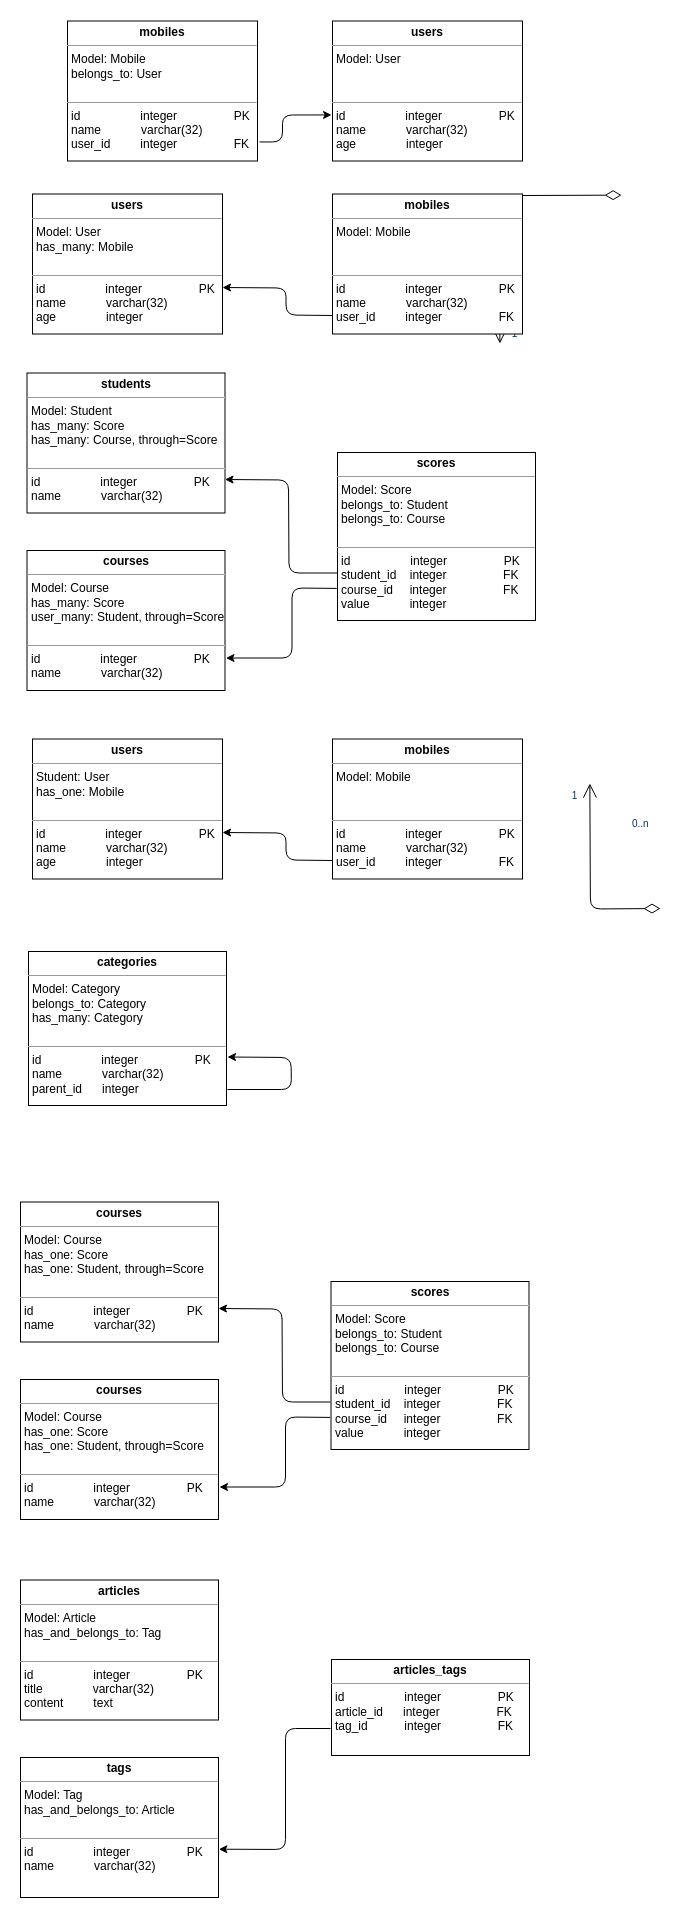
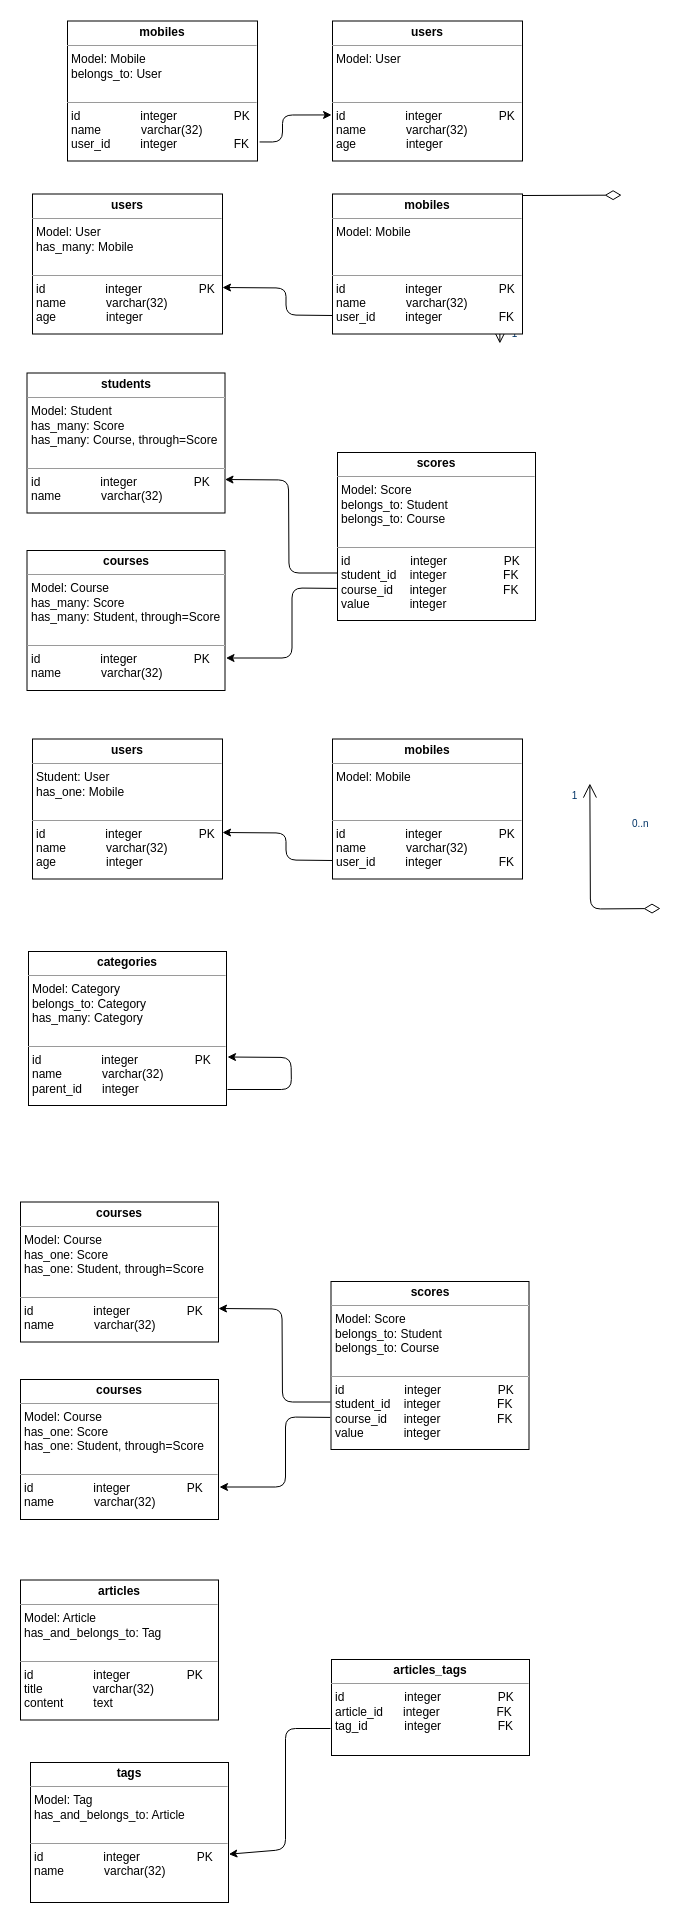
(152, 594) -> (152, 594)
(120, 1828) -> (130, 1833)
